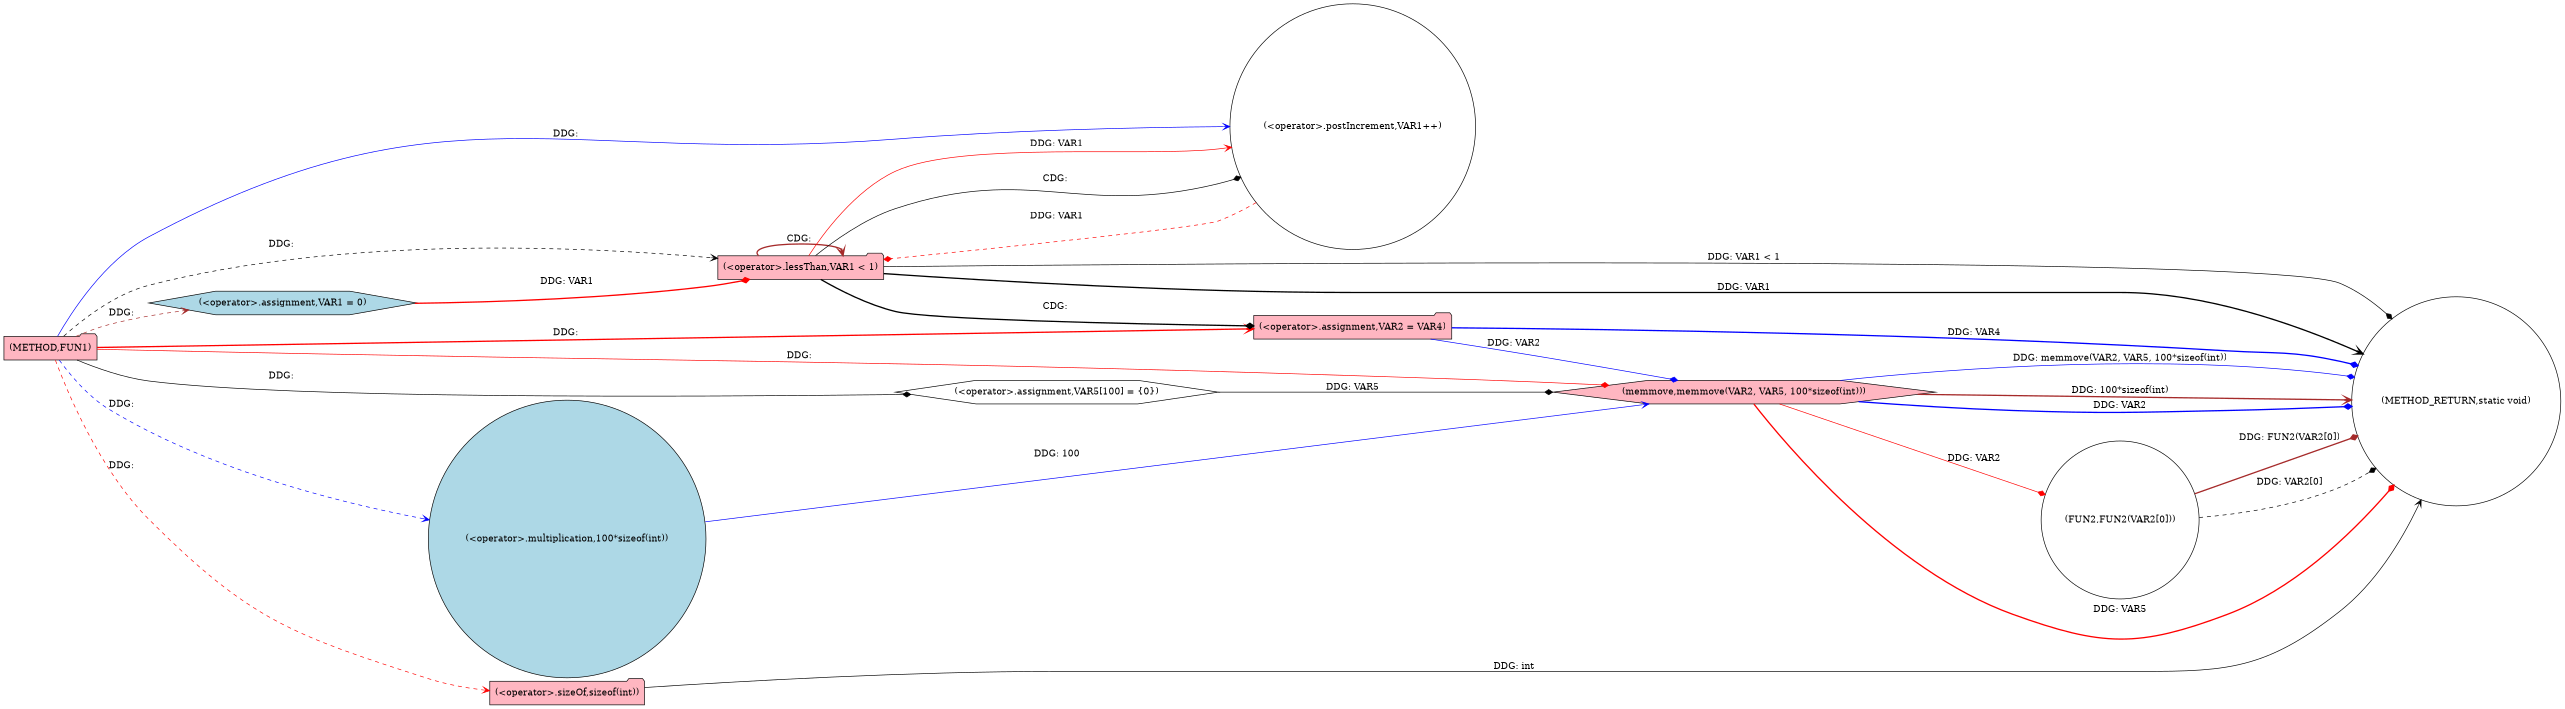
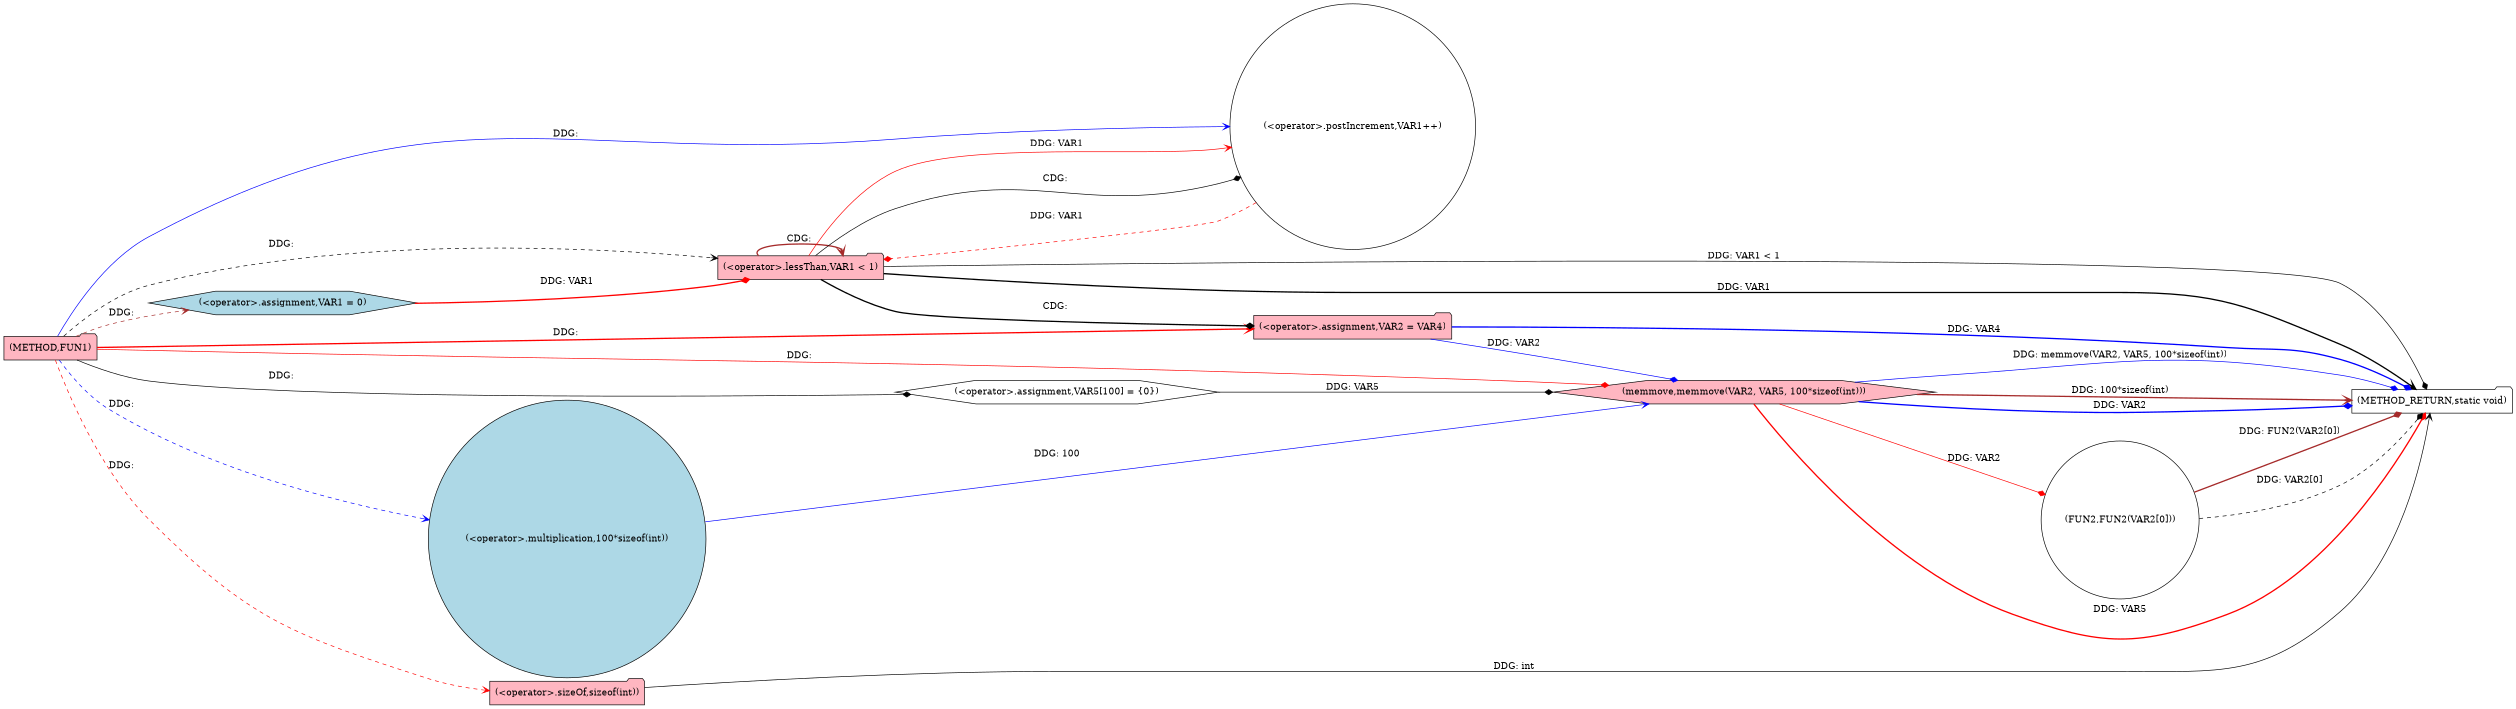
(2456, 401) -> (2432, 401)
